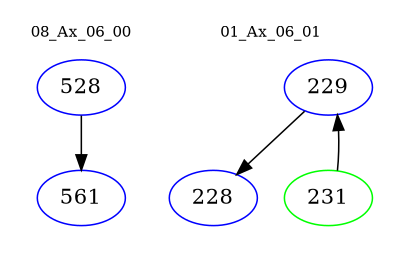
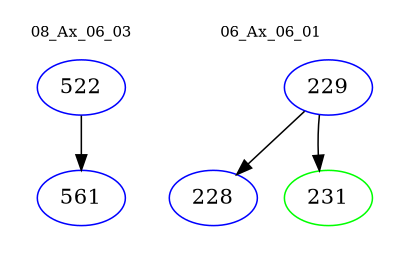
(81, 33) -> (81, 33)
(271, 33) -> (271, 33)
(81, 87) -> (81, 87)
(339, 151) -> (318, 135)
